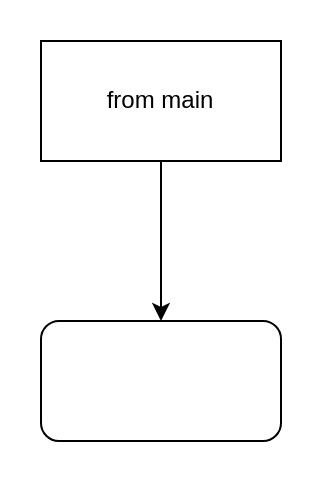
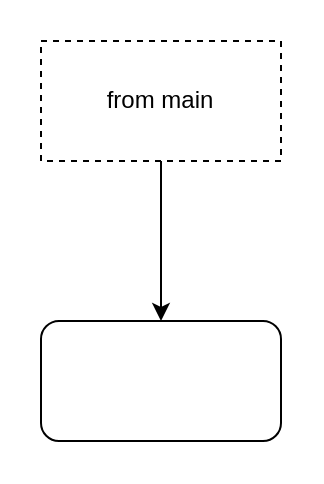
(161, 101) -> (161, 101)
